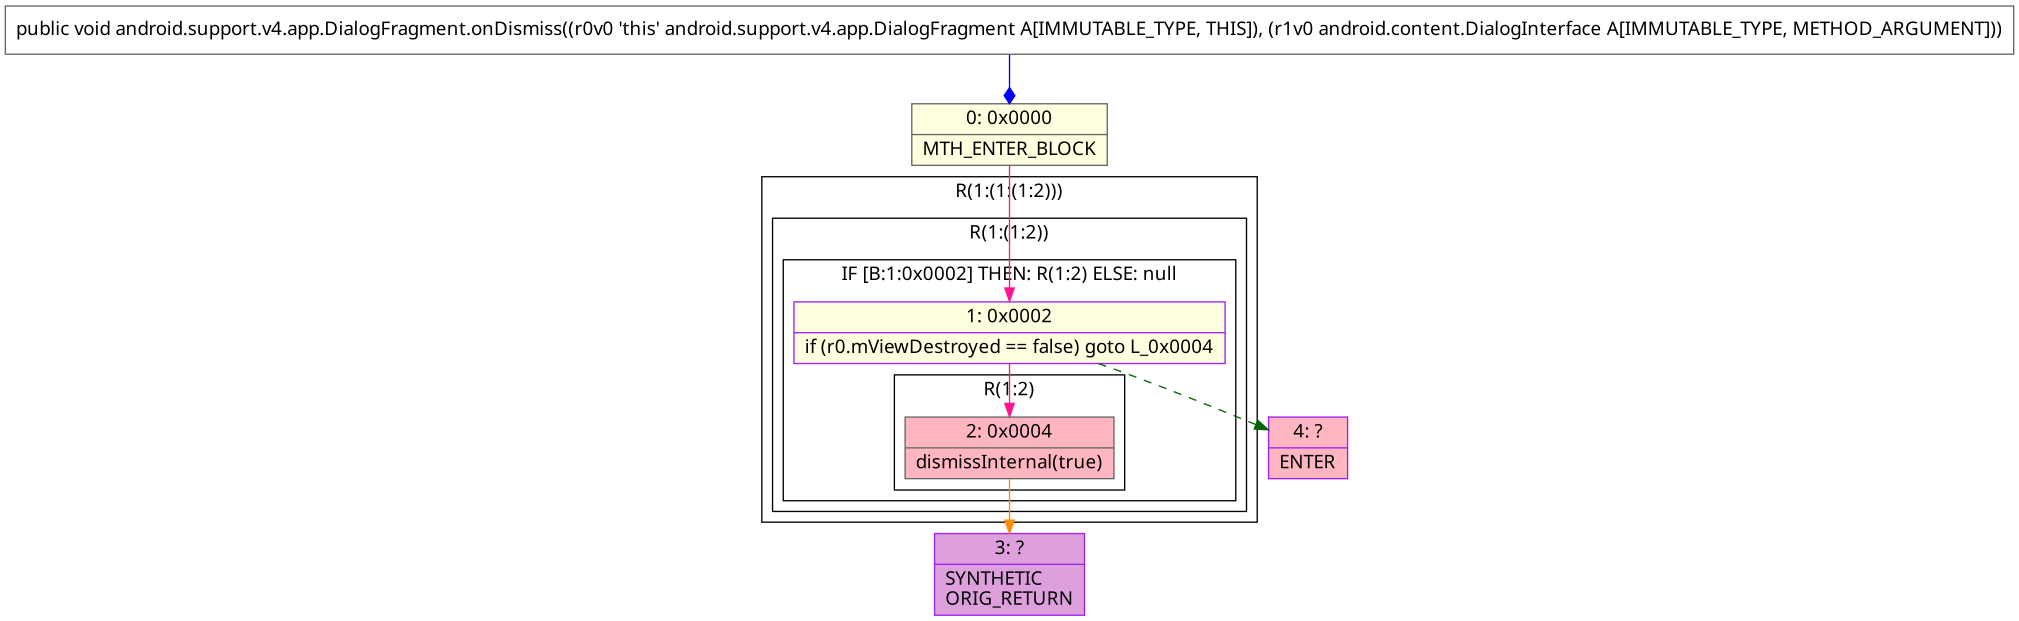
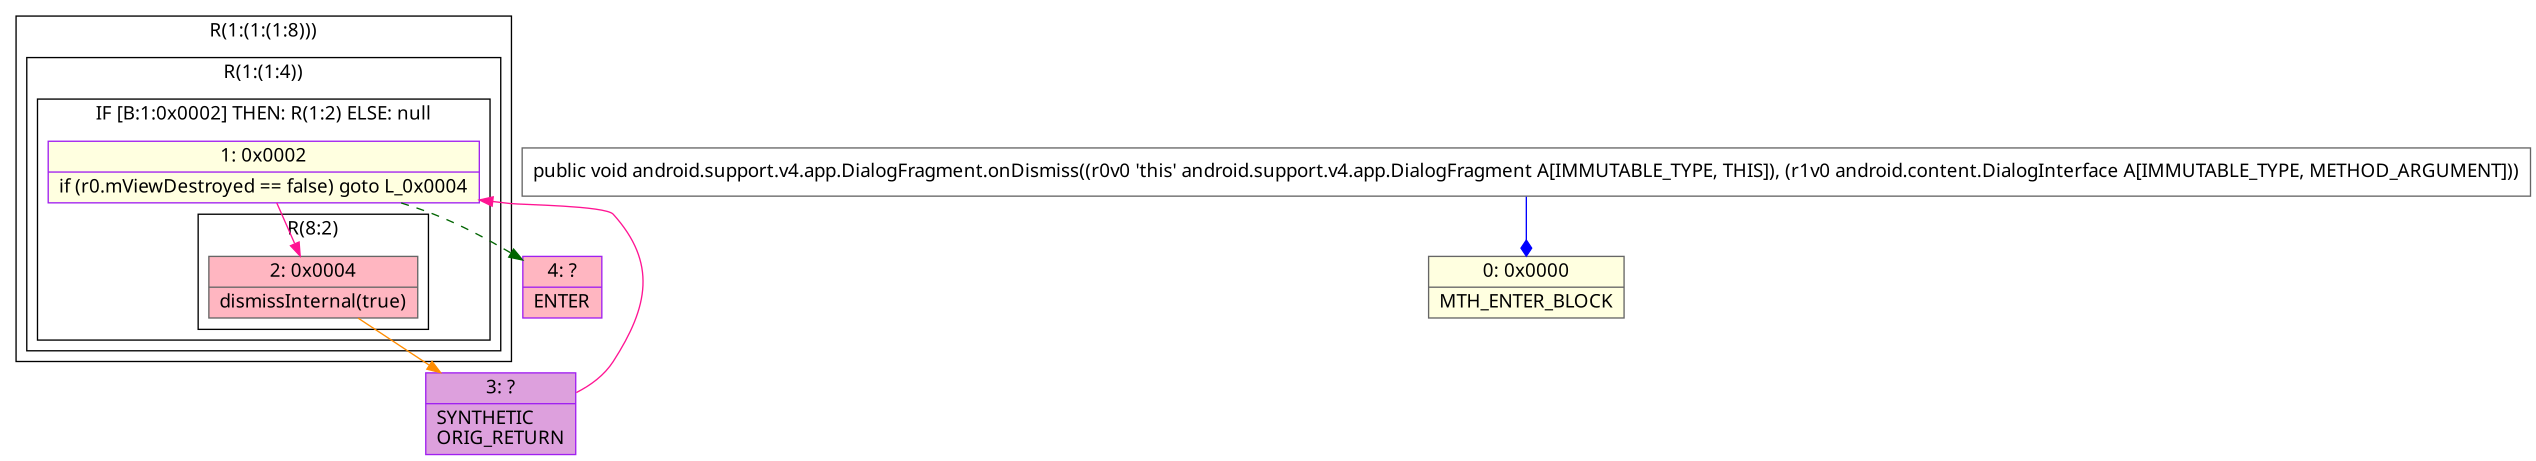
(1010, 192) -> (264, 31)
(1010, 227) -> (637, 252)
(1010, 234) -> (264, 73)
(1010, 390) -> (313, 230)
